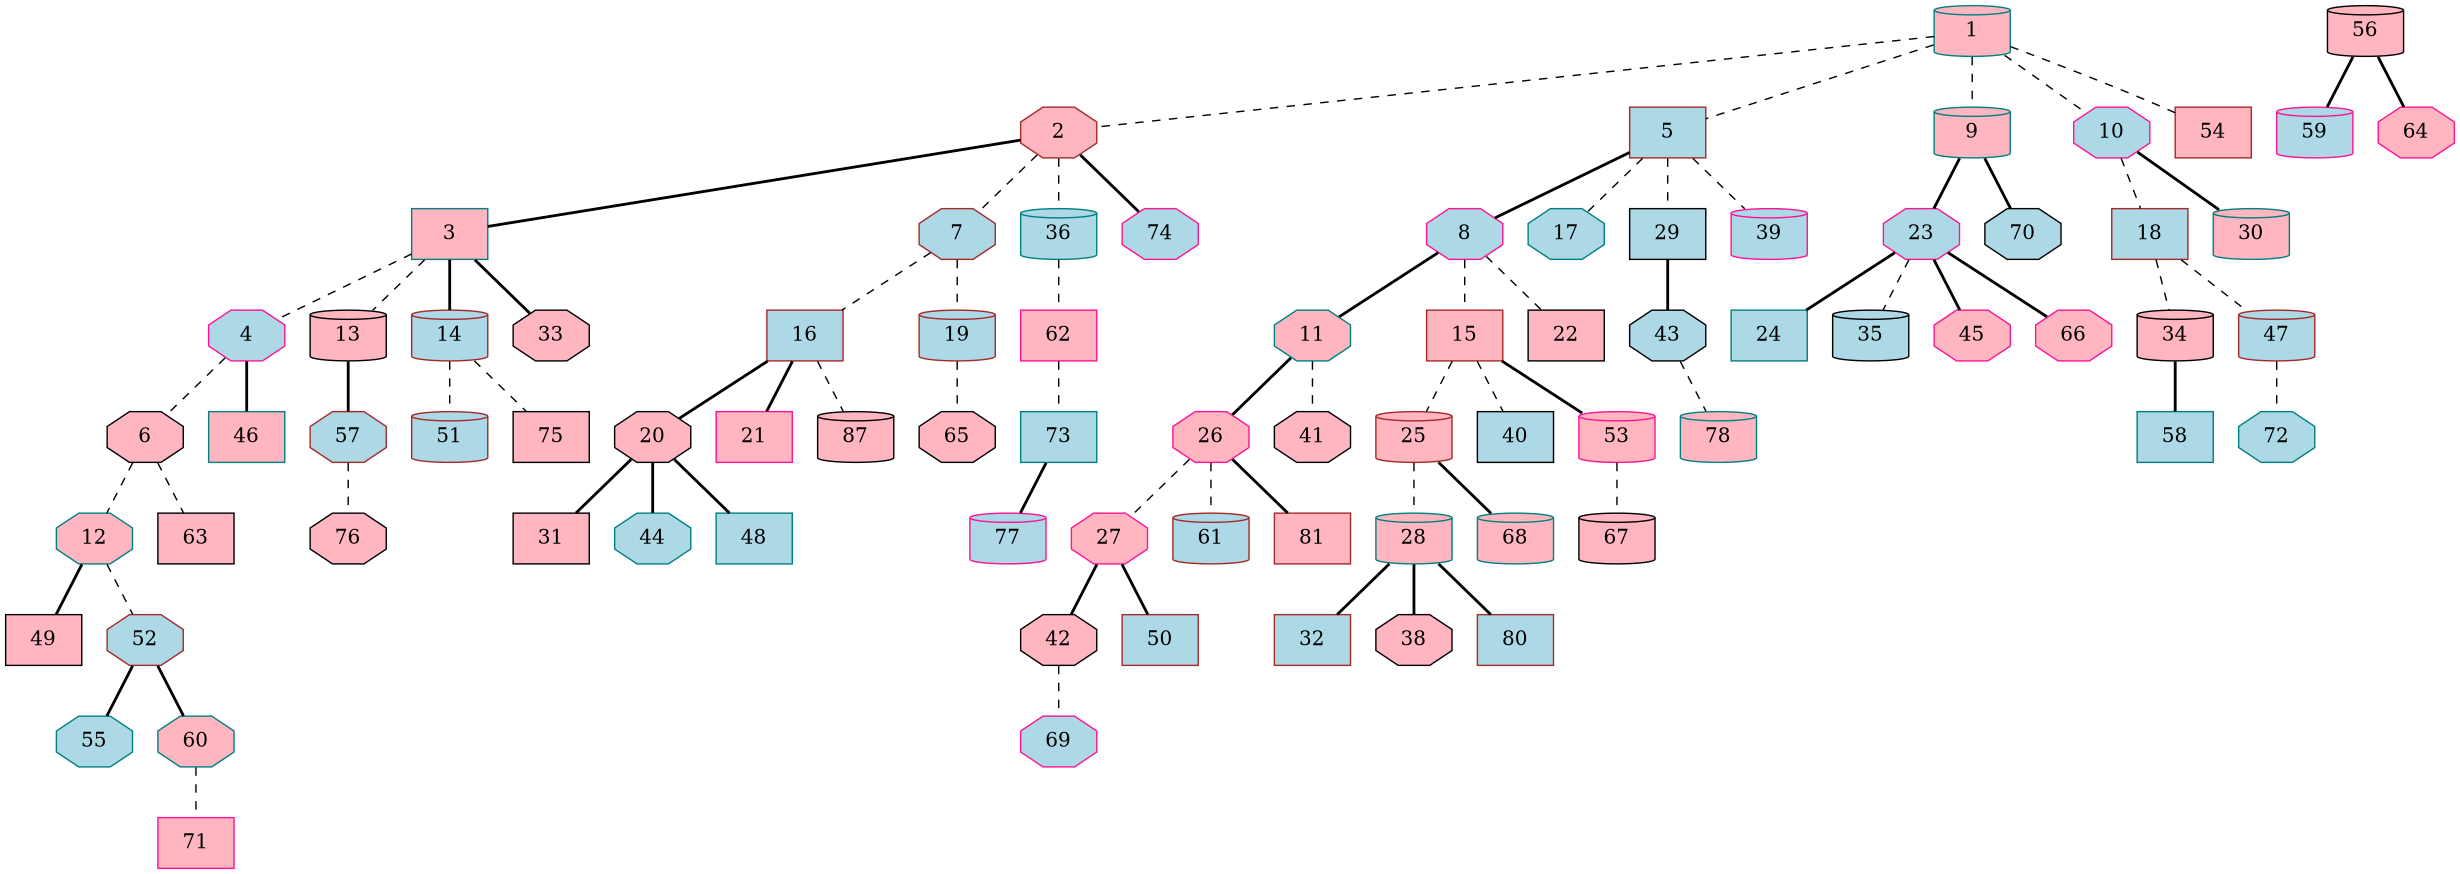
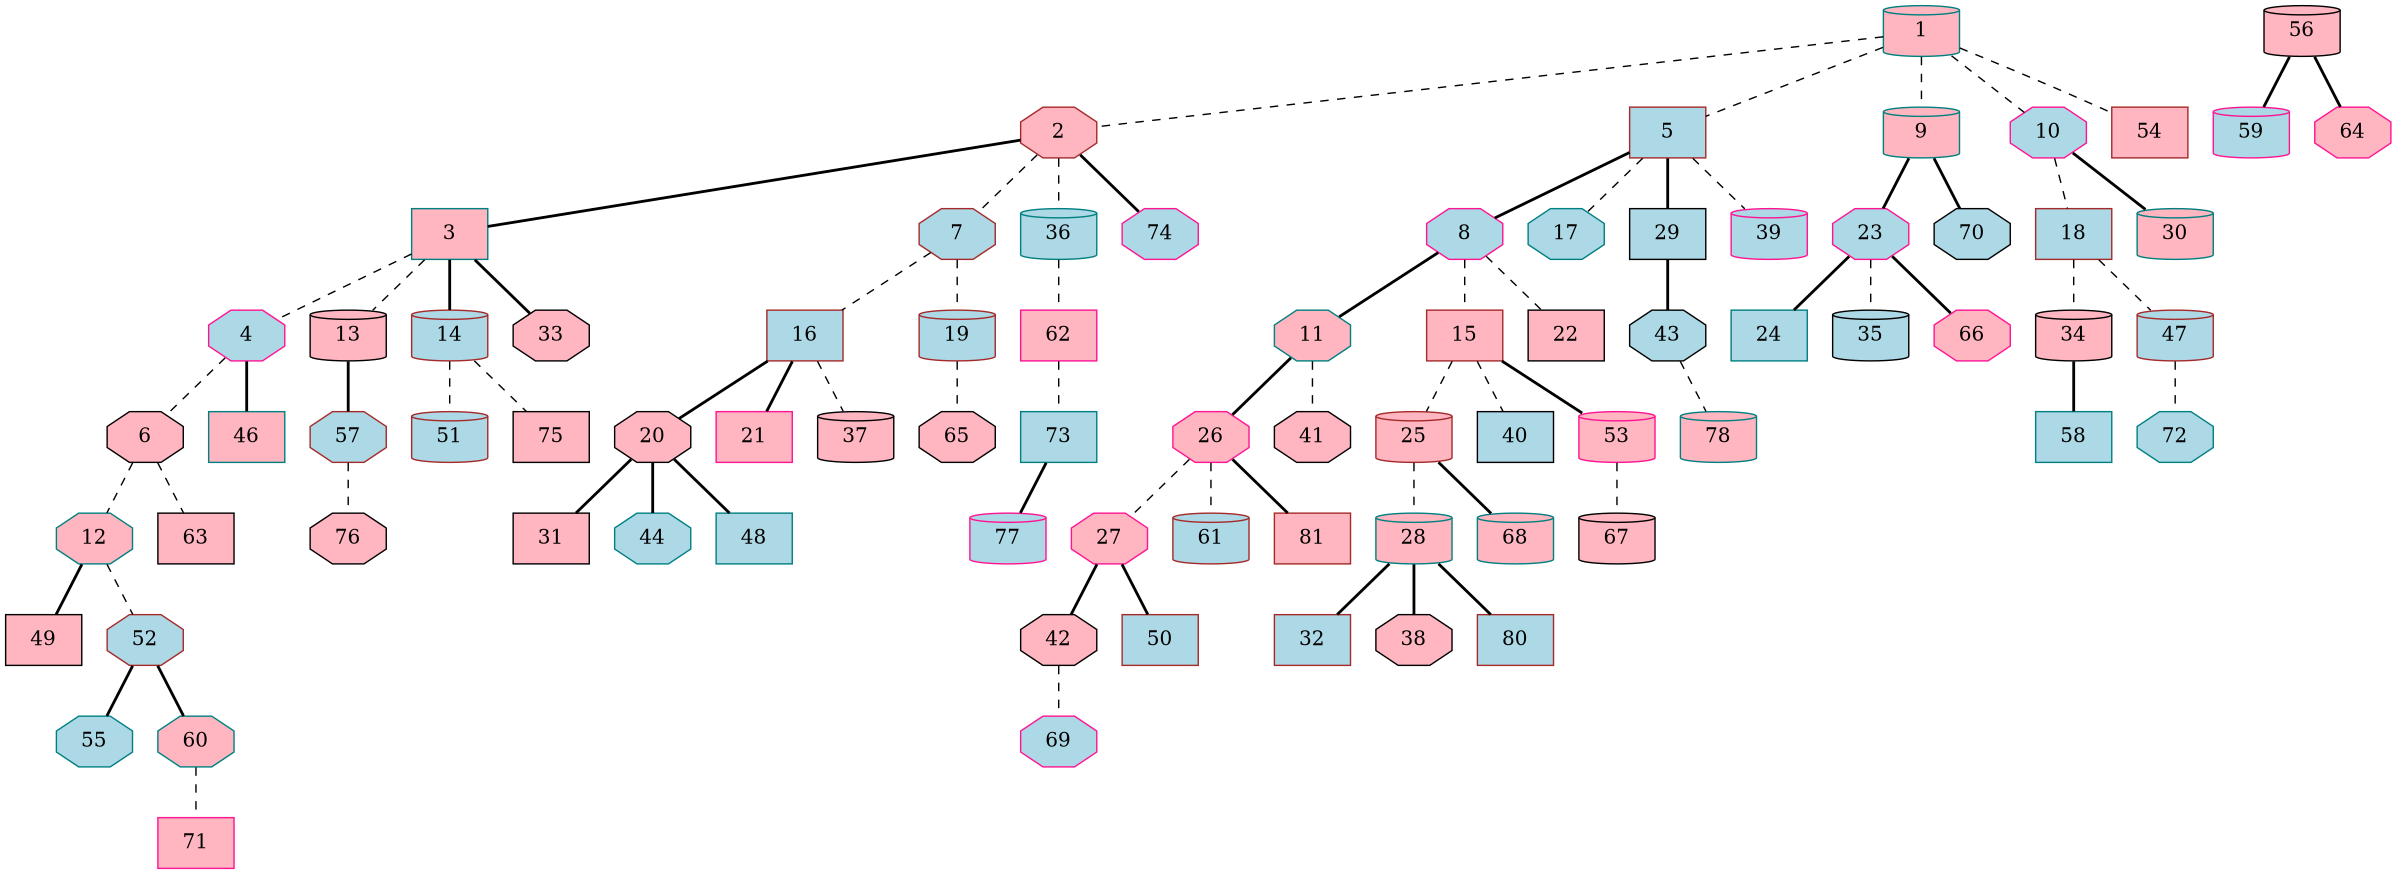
(1668, 183) -> (1668, 183)
(1972, 336) -> none
(856, 437) -> (856, 437)
